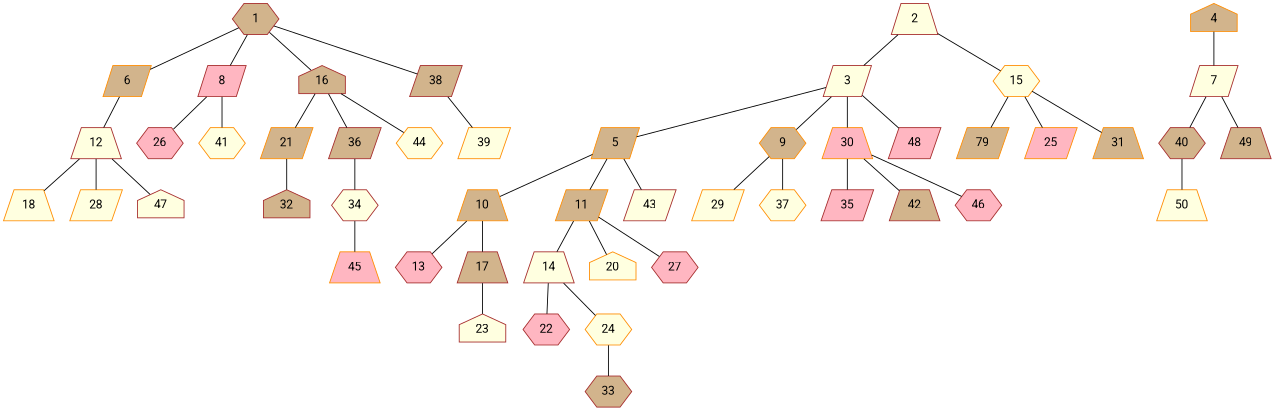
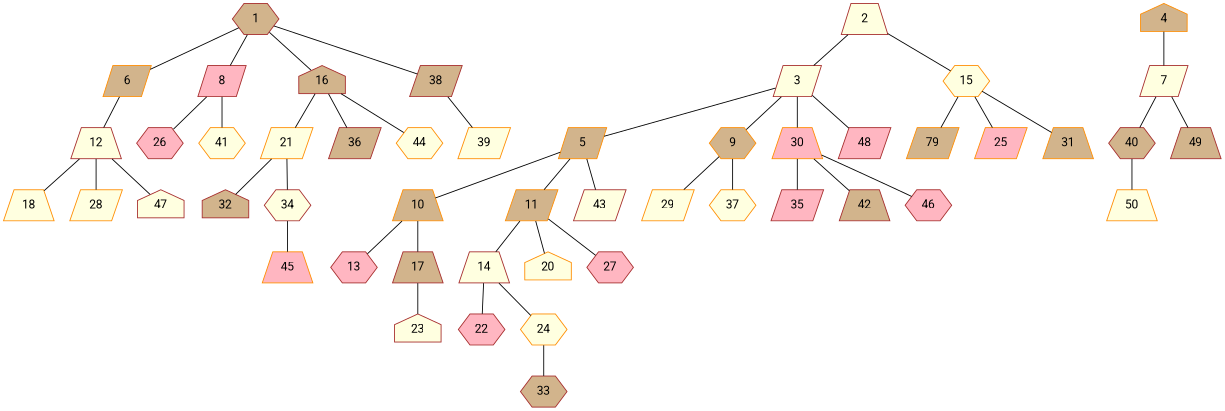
(287, 143) -> (287, 143)
(355, 174) -> (287, 174)
